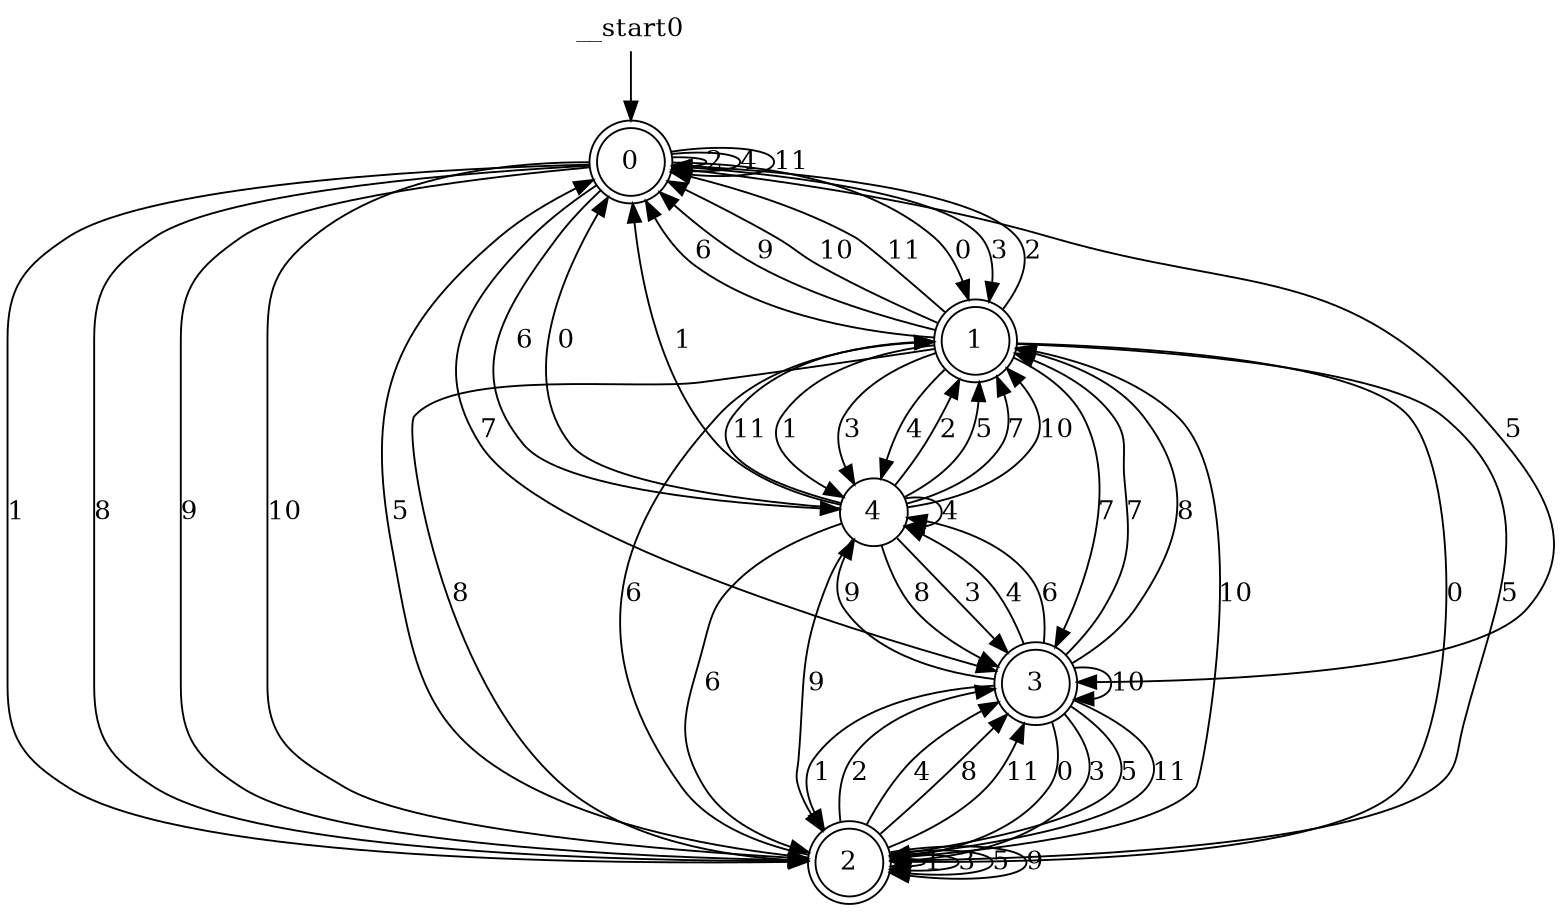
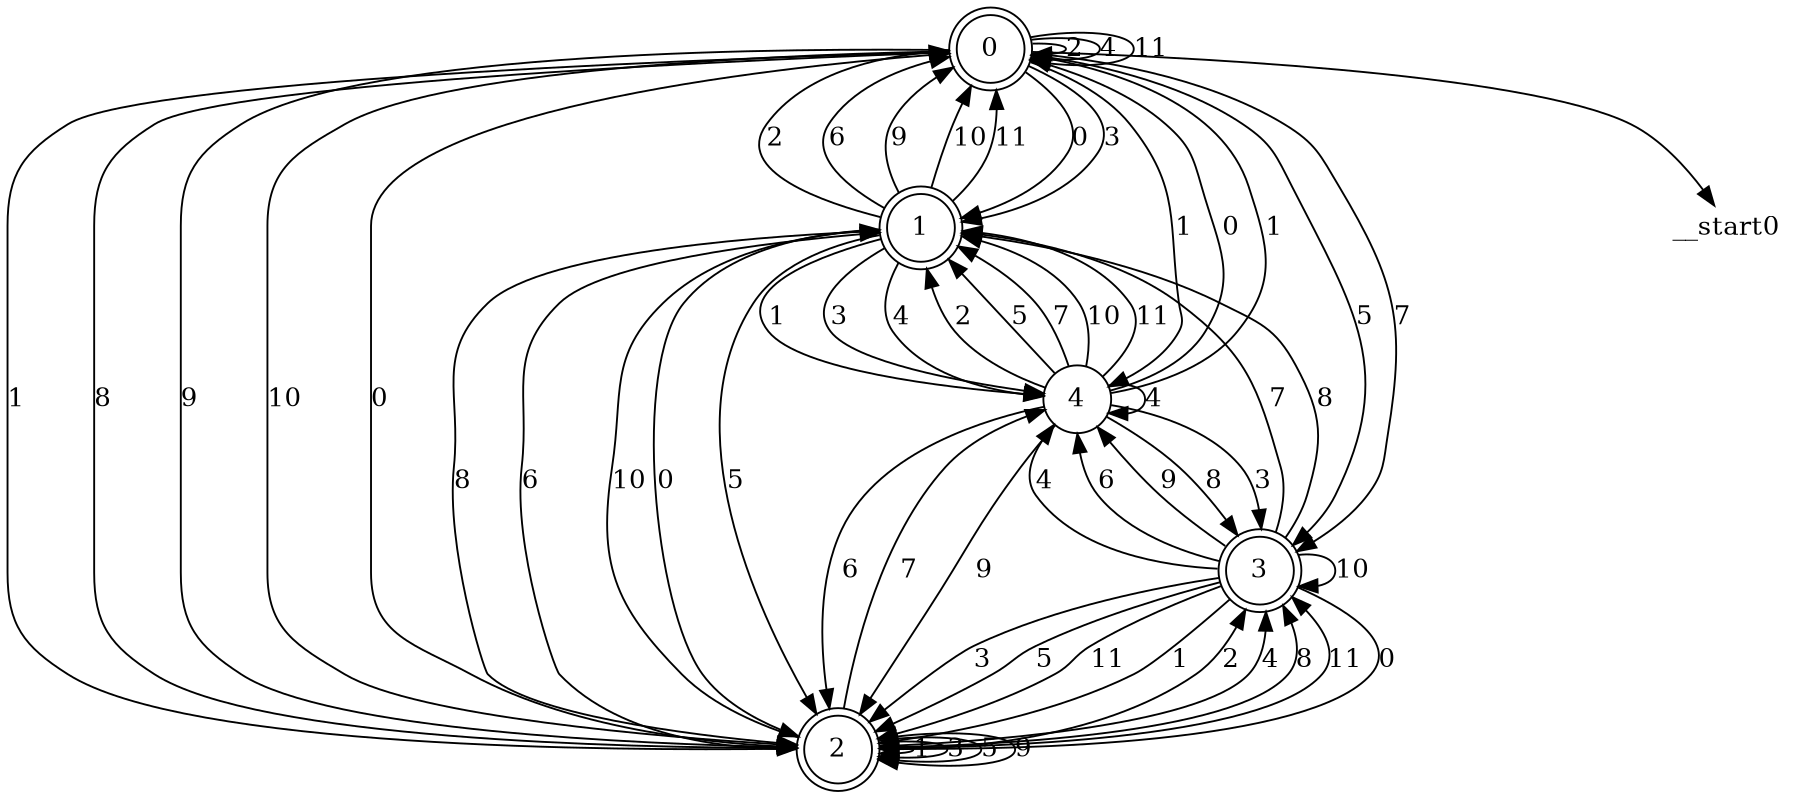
(631, 76) -> (1383, 74)
(525, 341) -> (1185, 228)
(1099, 478) -> none
(401, 512) -> (380, 399)
none -> (899, 537)
